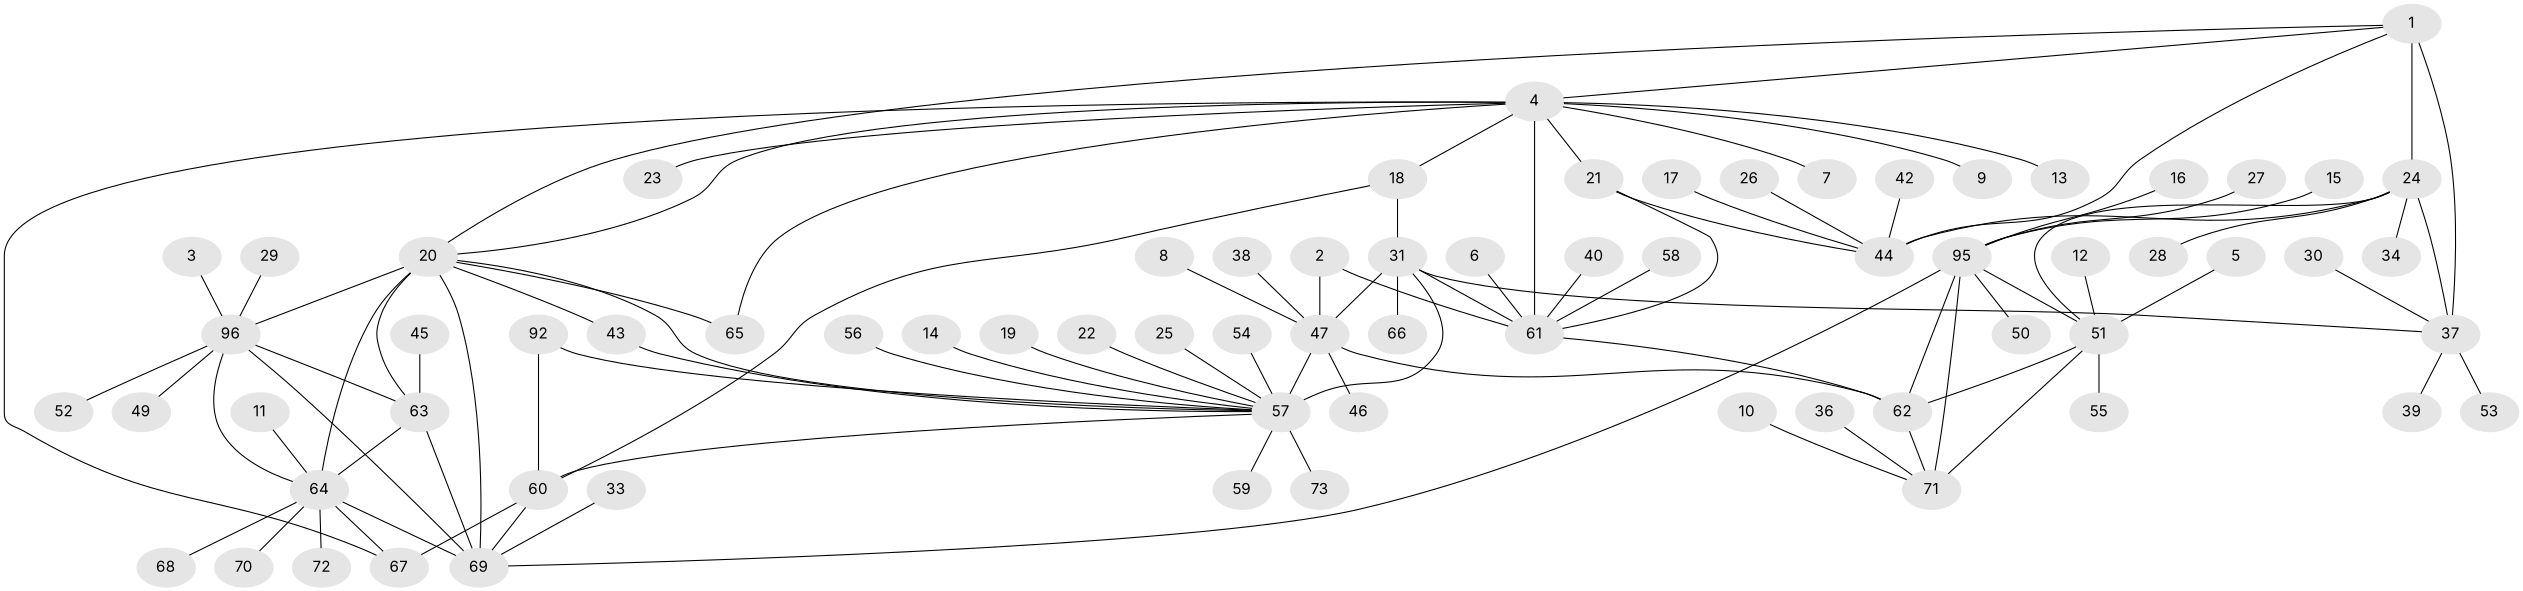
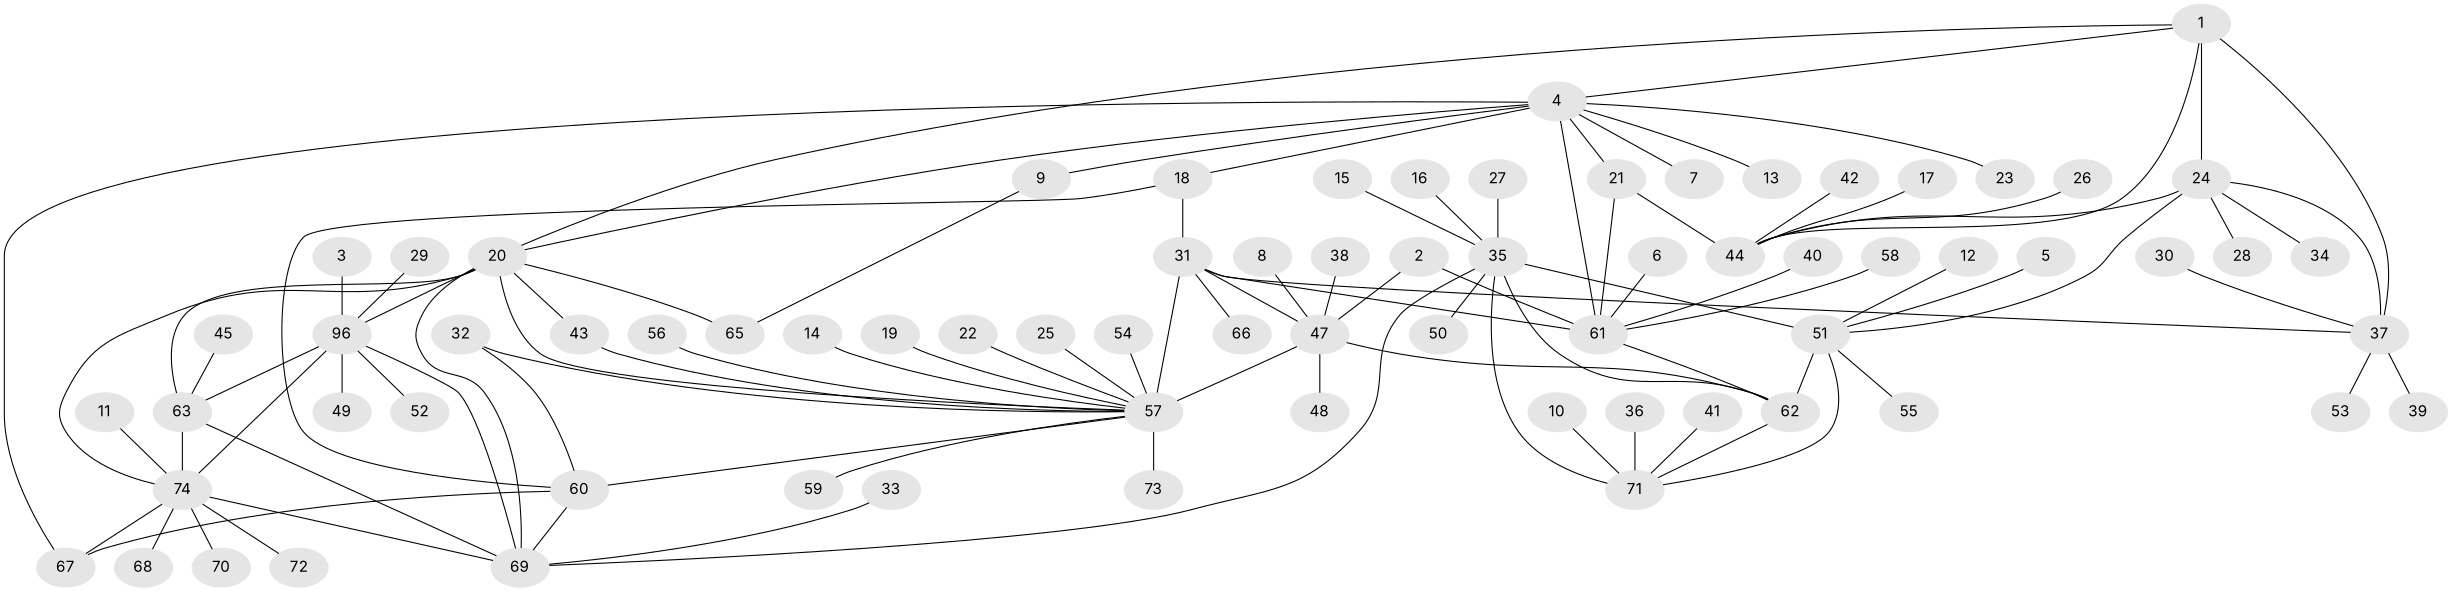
(1091, 147) -> (888, 257)
(1962, 257) -> (1498, 257)
(539, 335) -> (461, 335)
(1359, 412) -> (1320, 412)
none -> (1713, 412)
(319, 490) -> (182, 490)
